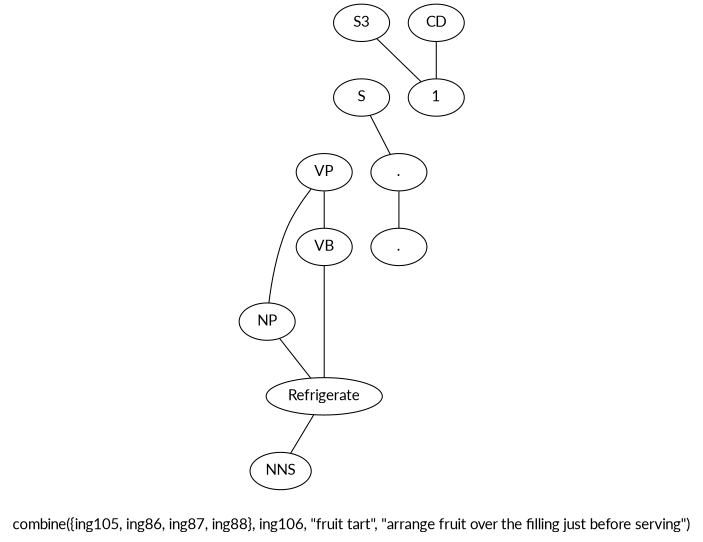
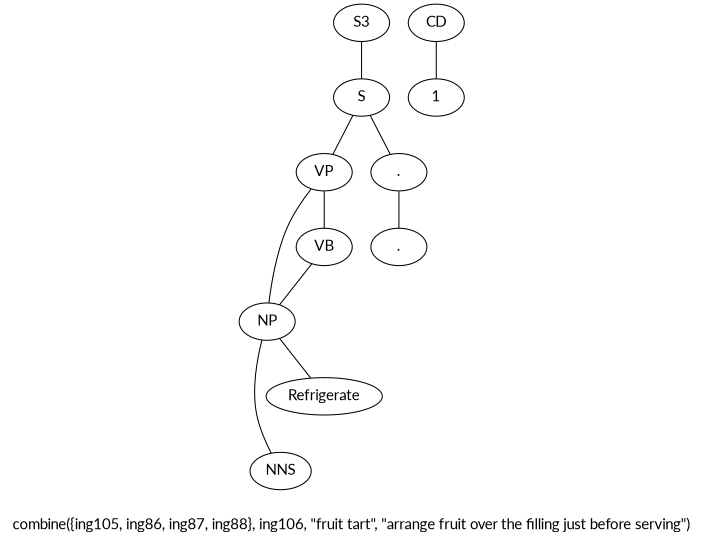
(399, 60) -> (362, 60)
none -> (343, 135)
(324, 322) -> (296, 284)
(302, 434) -> (255, 398)
